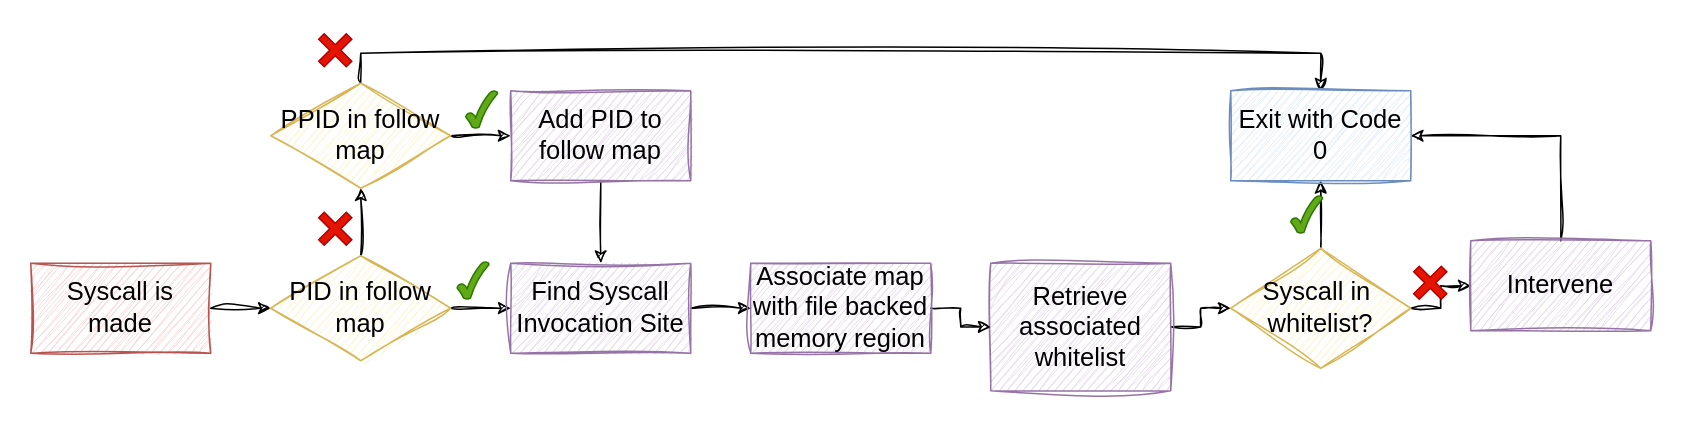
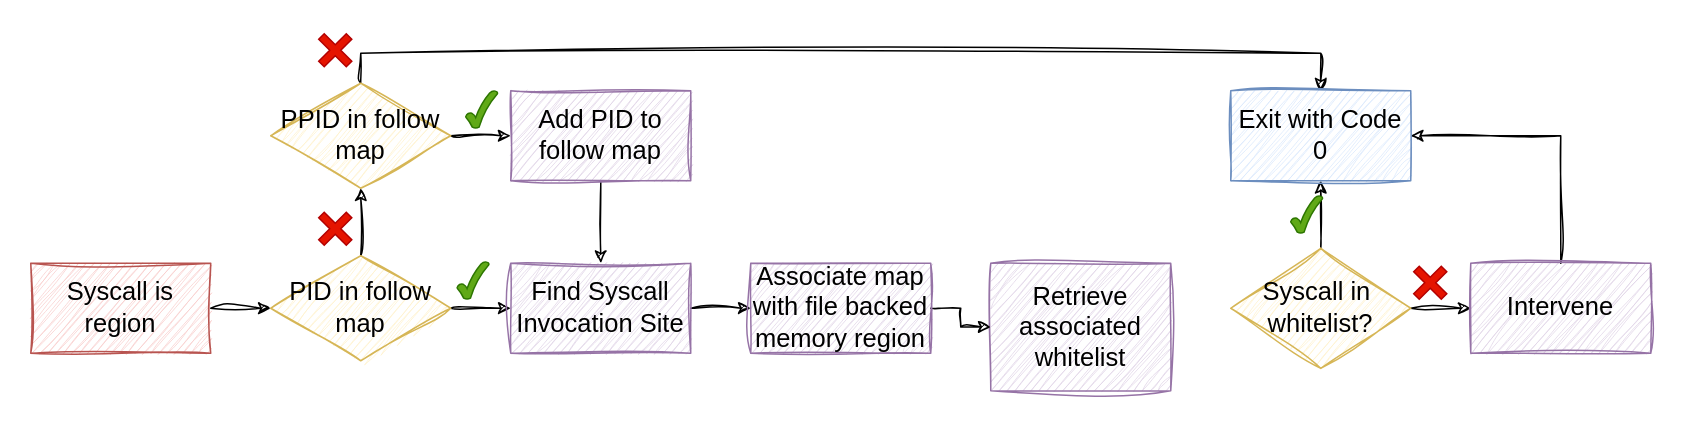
(1561, 286) -> (1561, 308)
(121, 308) -> (121, 308)
(1201, 323) -> none
